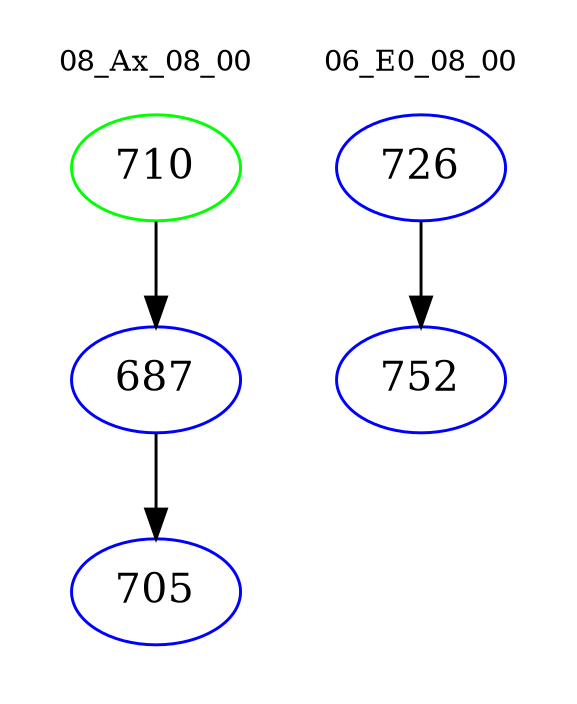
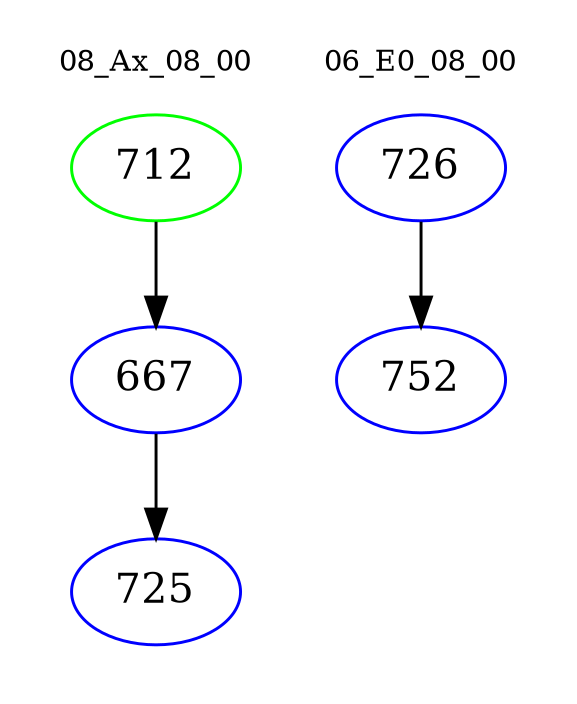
(156, 168) -> (156, 168)
(156, 380) -> (156, 380)
(156, 592) -> (156, 592)
